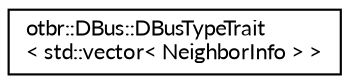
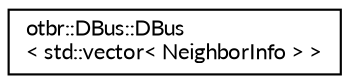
(175, 42) -> (175, 42)
